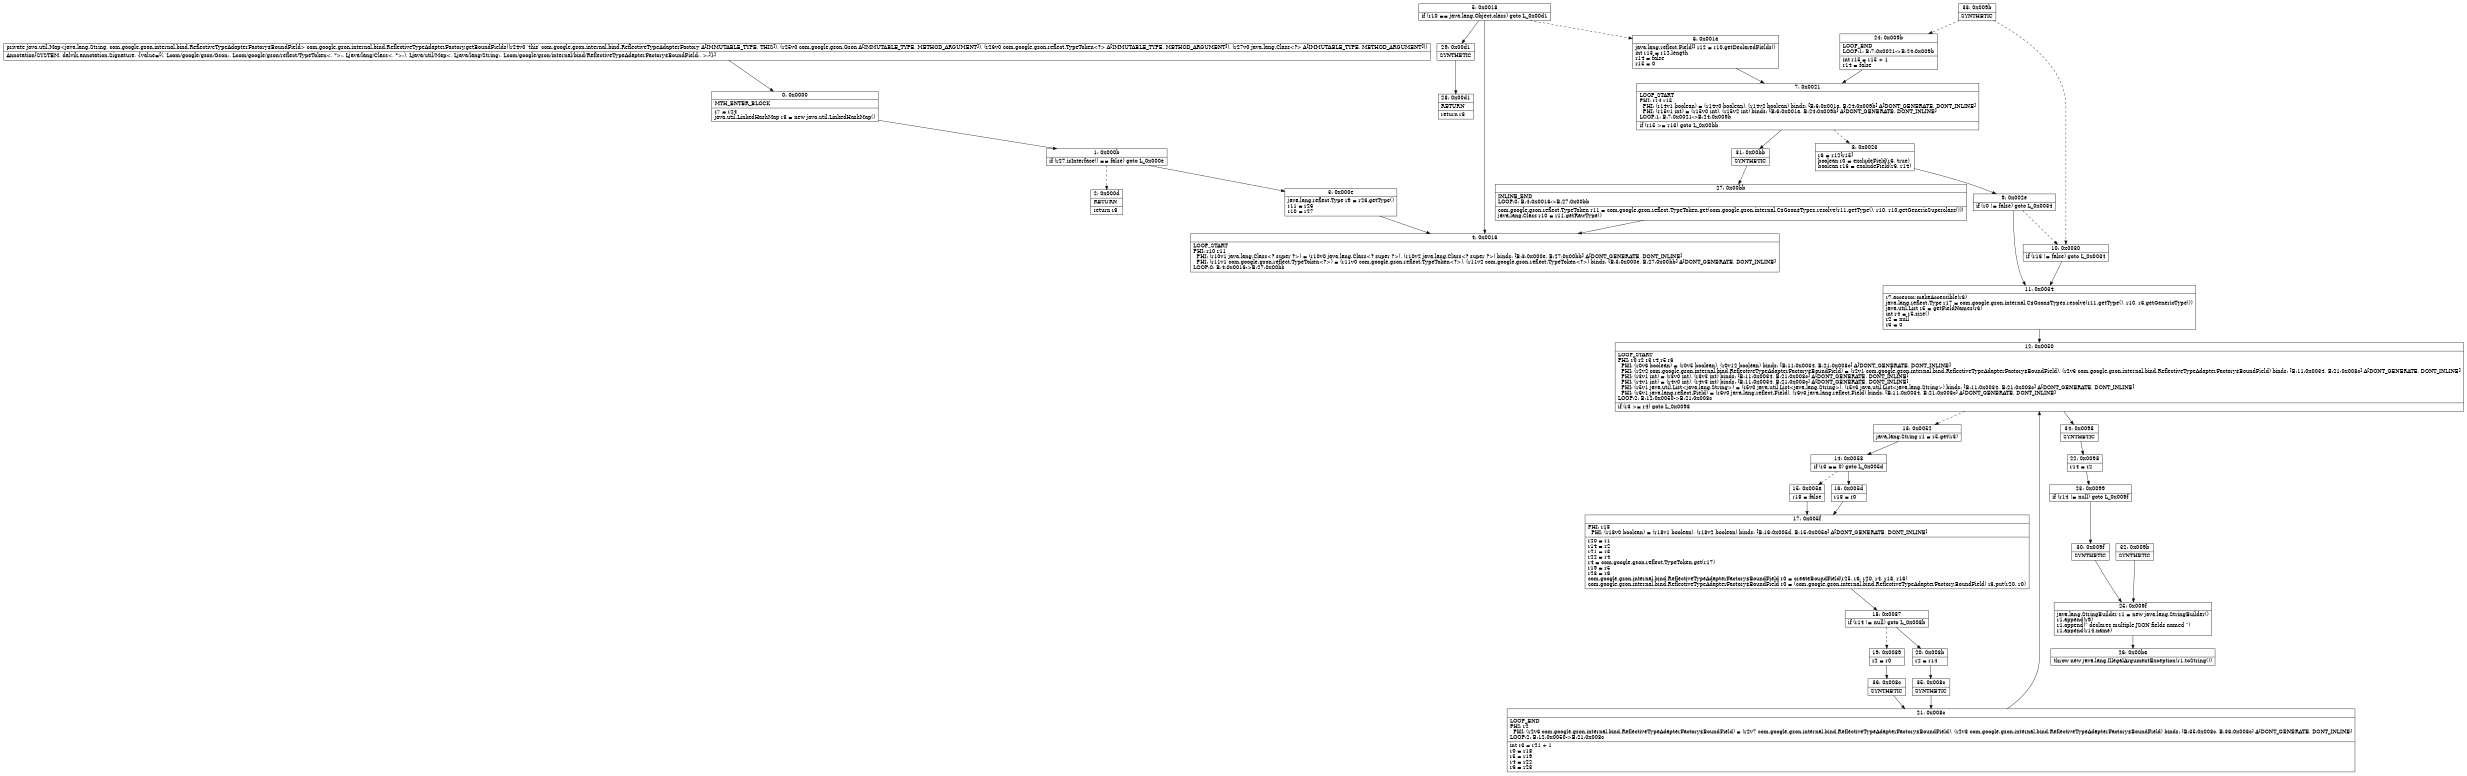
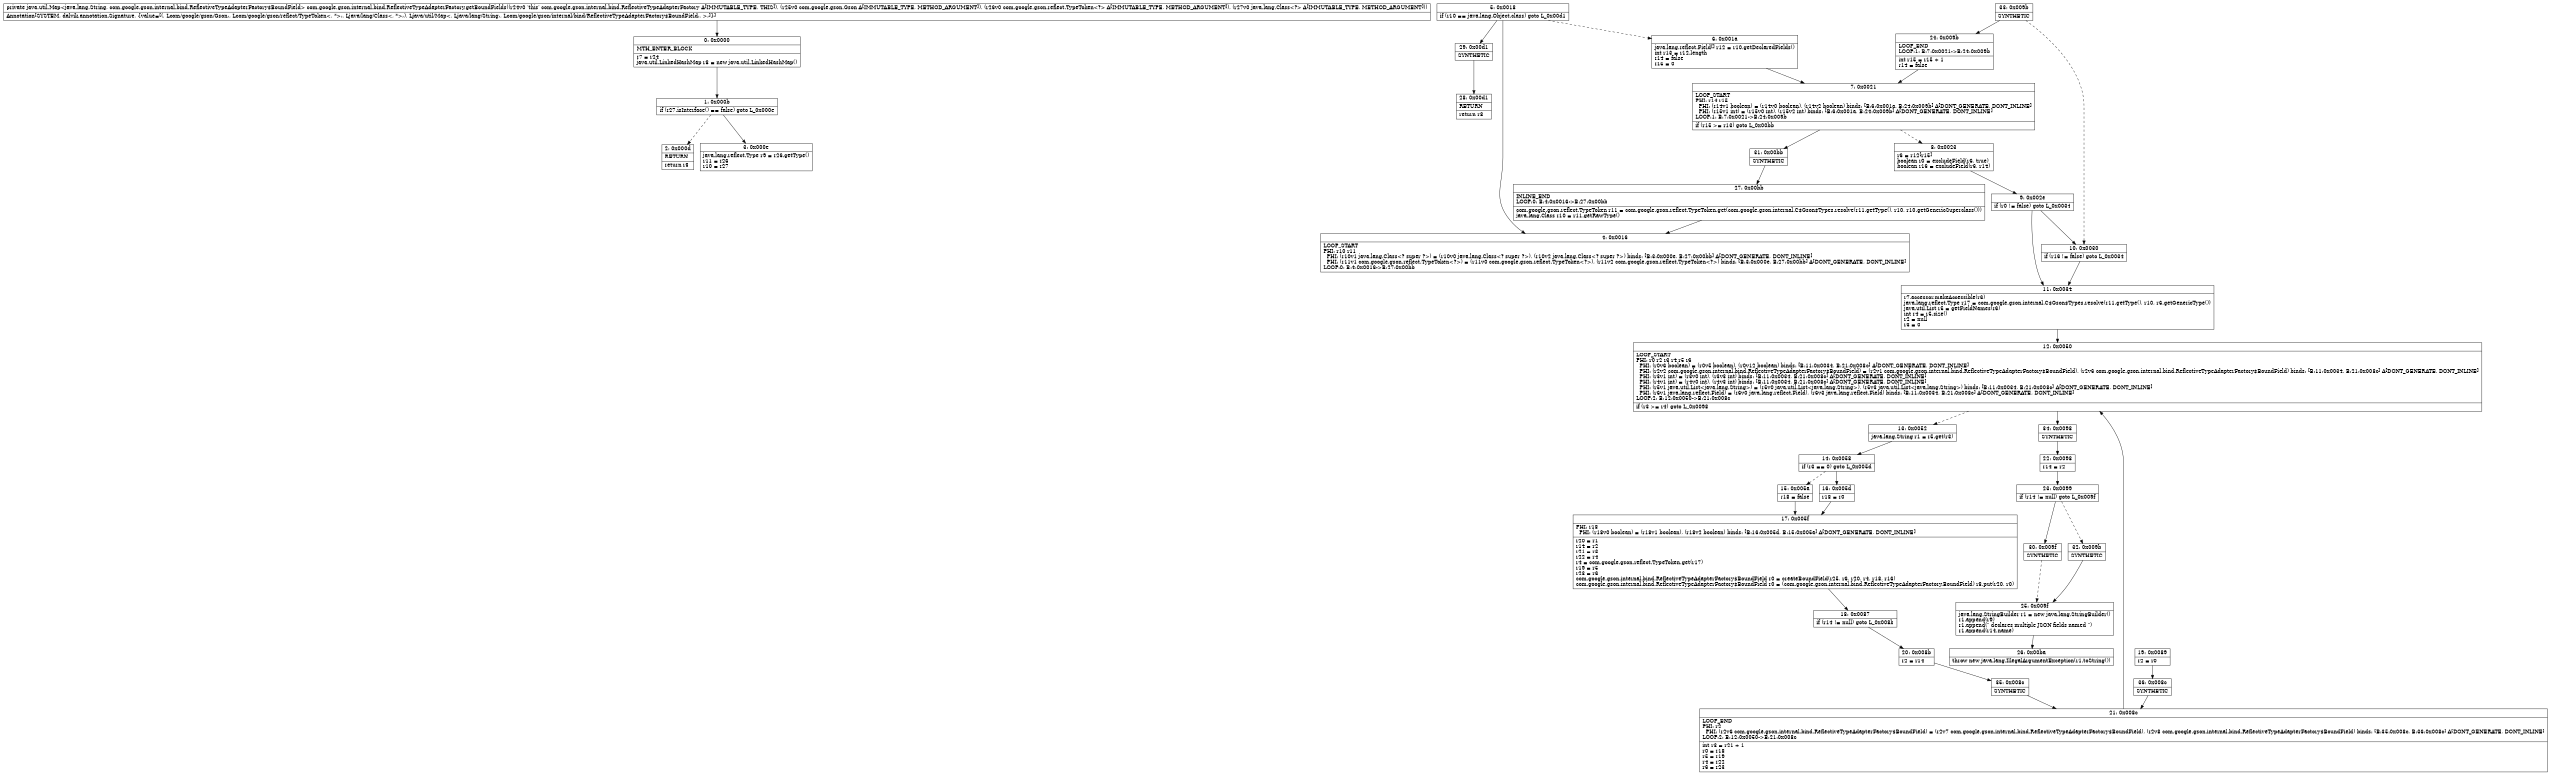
(1945, 26) -> (1989, 26)
(1403, 224) -> none
(2039, 226) -> (2057, 226)
none -> (2071, 521)
(2107, 580) -> (2039, 579)
(1887, 636) -> none
